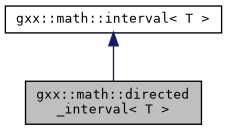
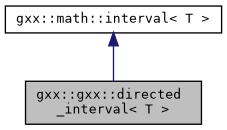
(113, 103) -> (113, 103)
